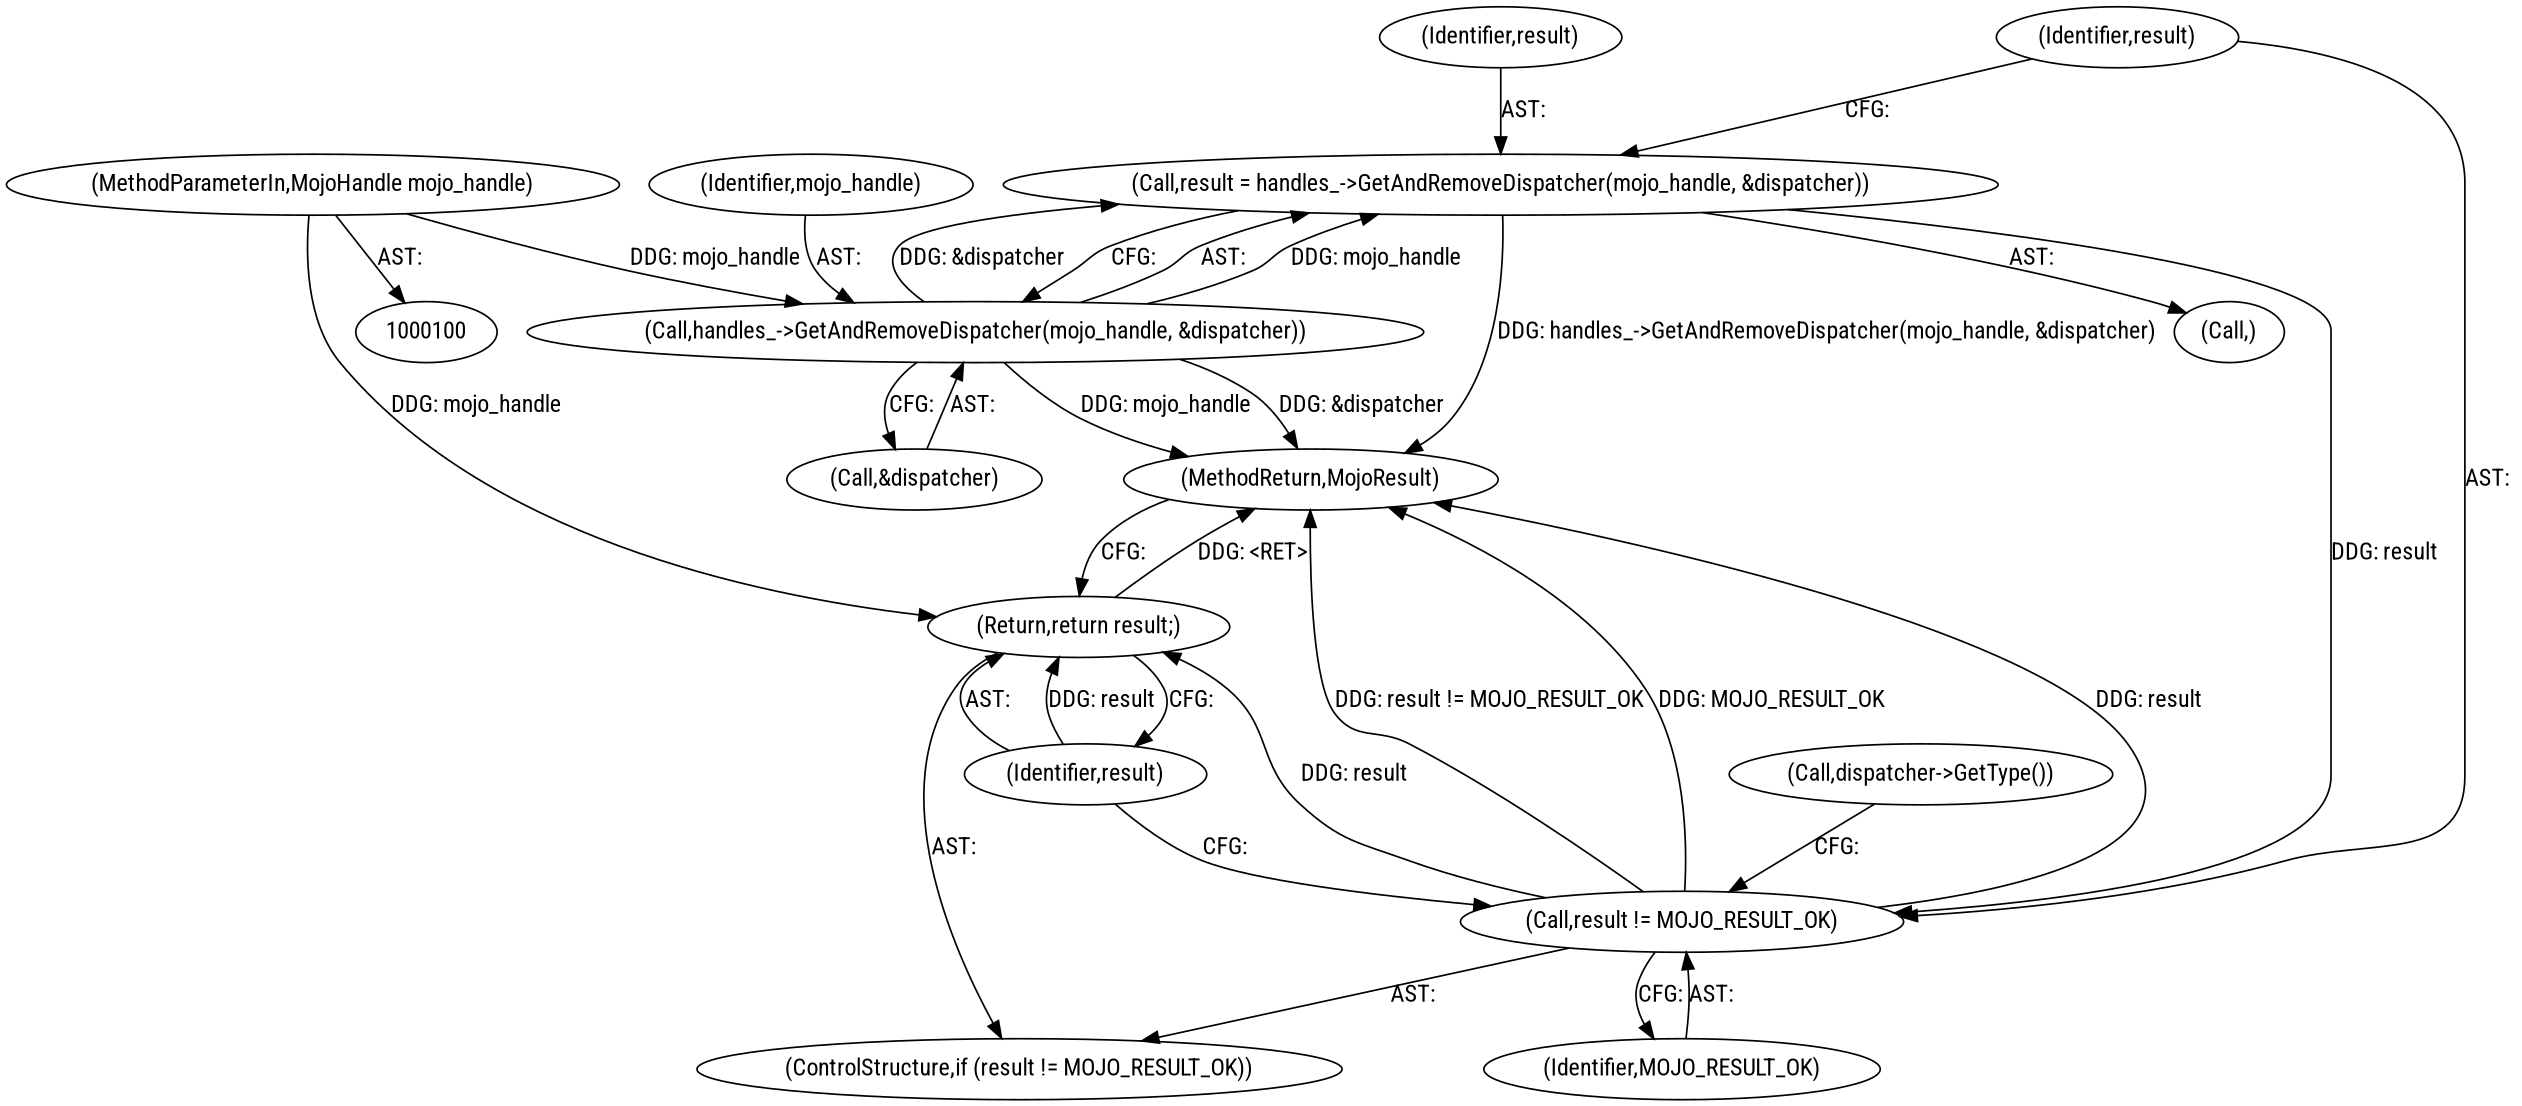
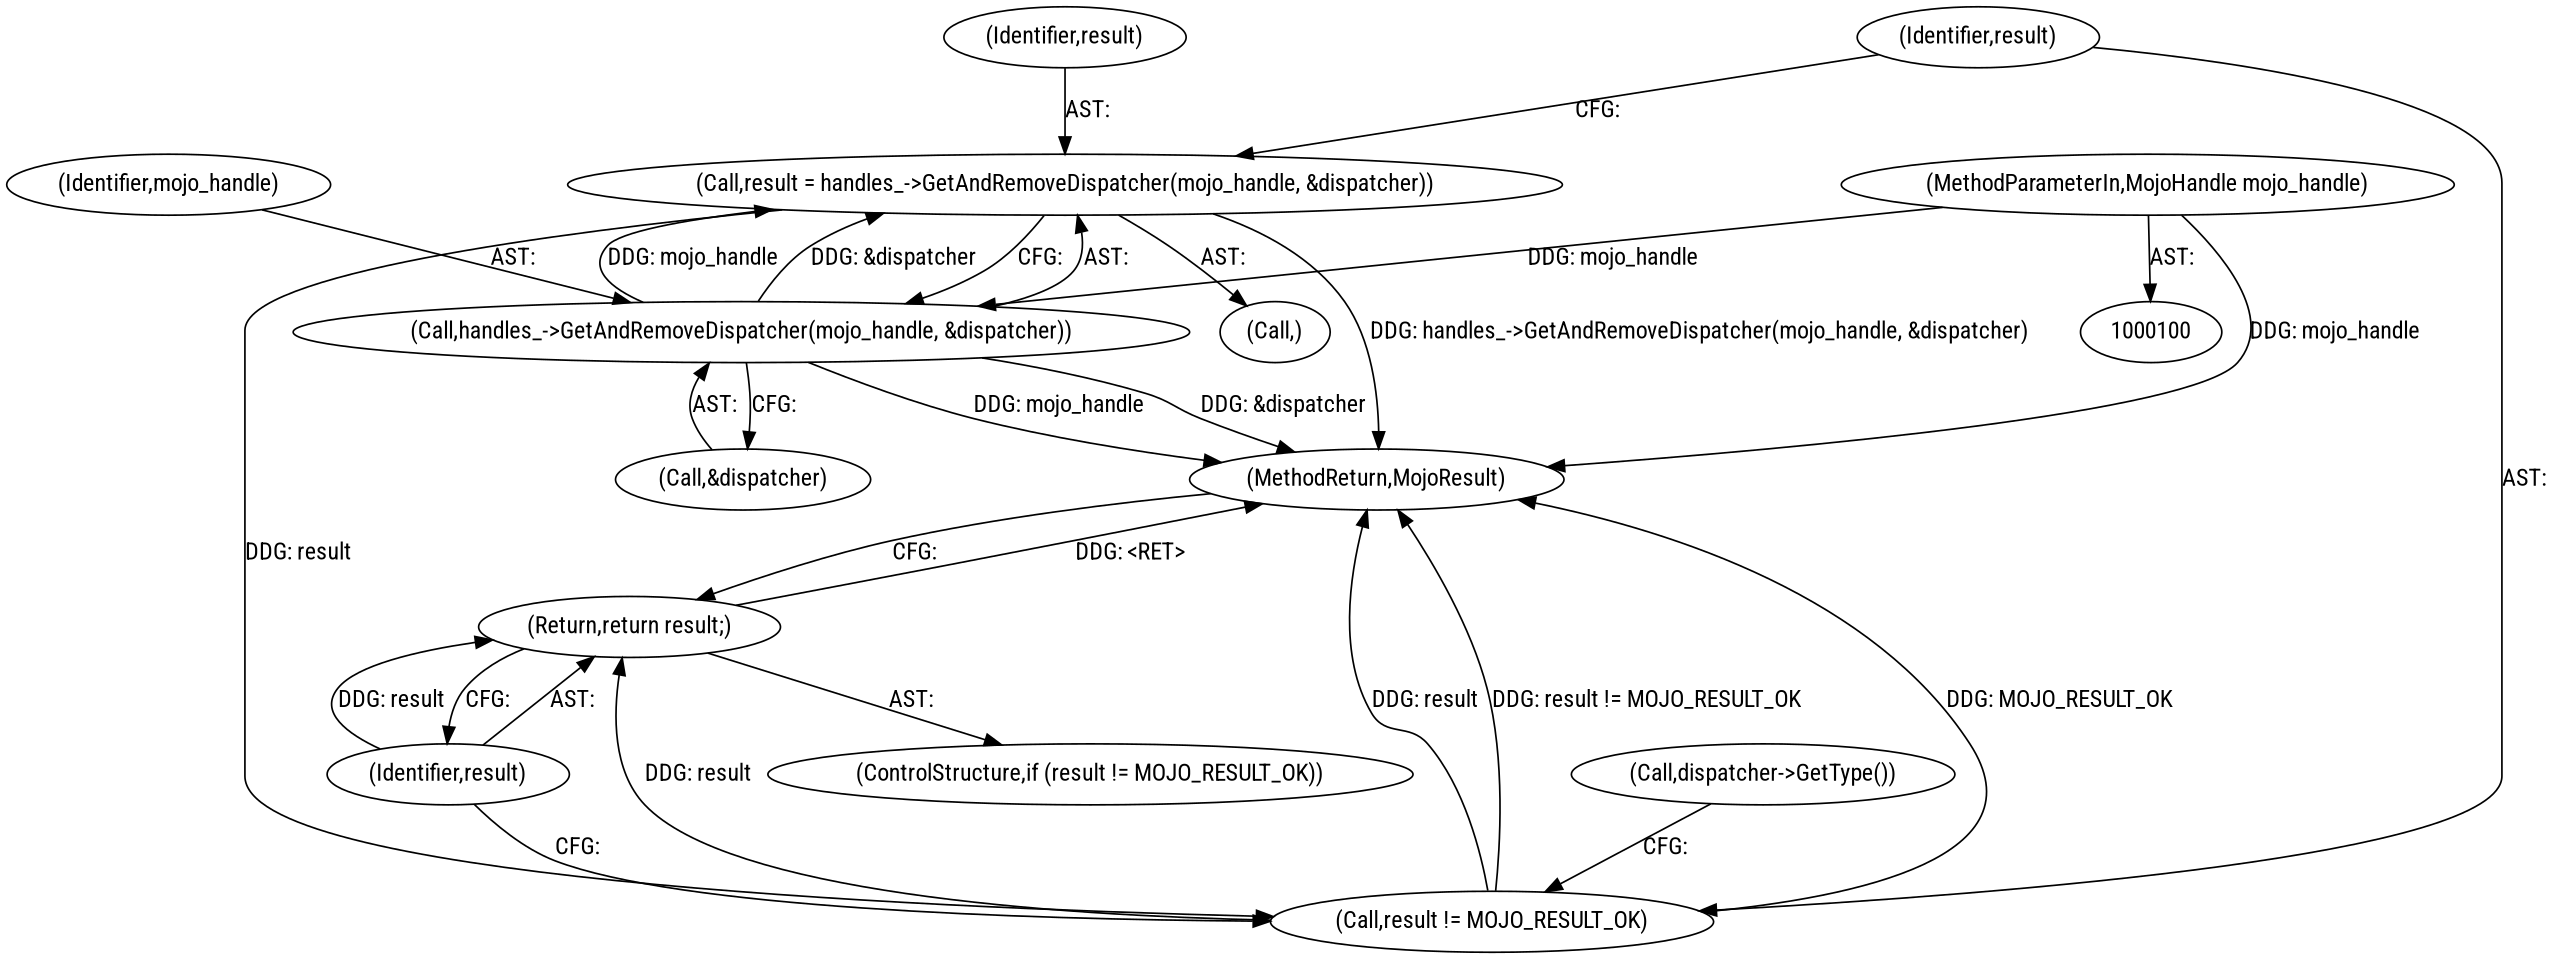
(535, 510) -> (1991, 424)
(1364, 993) -> none
(1682, 1069) -> none
